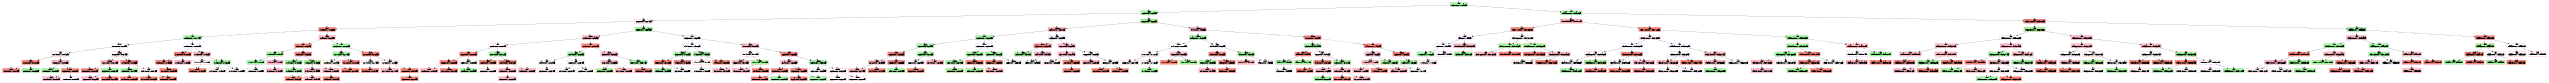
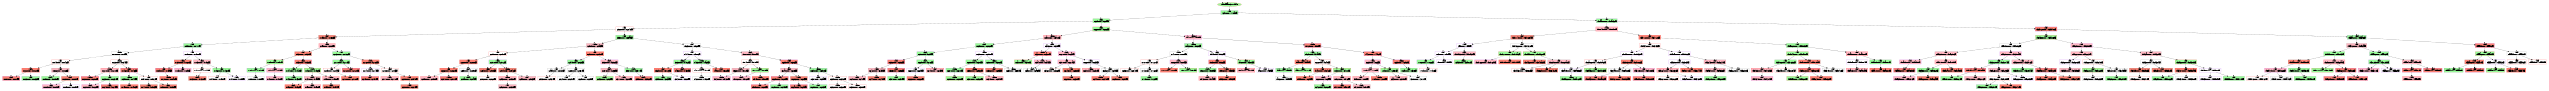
none -> (1229, 4)
